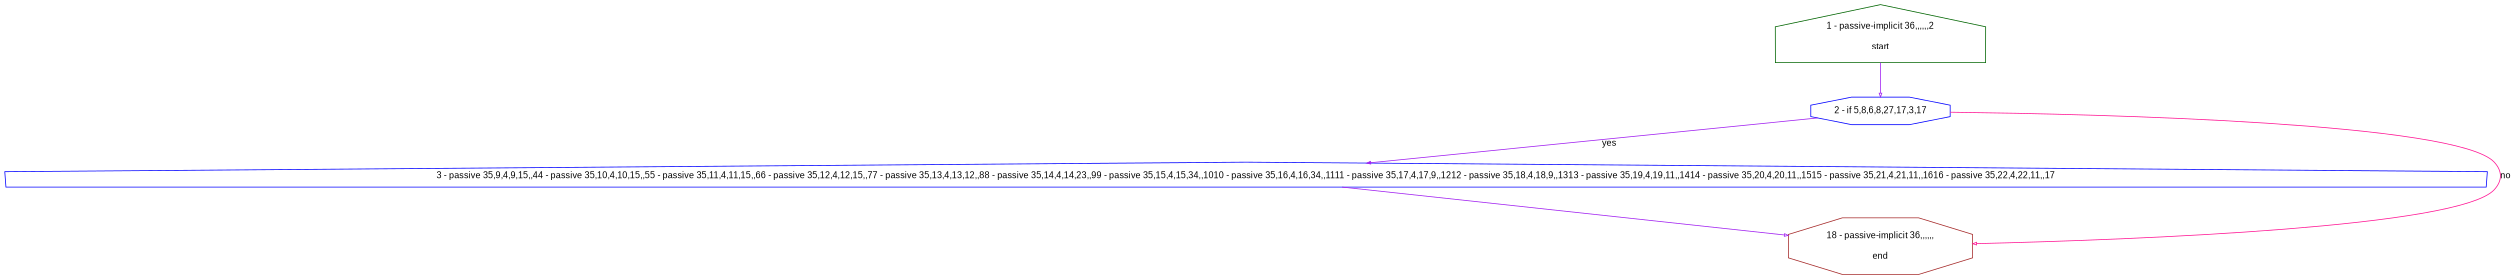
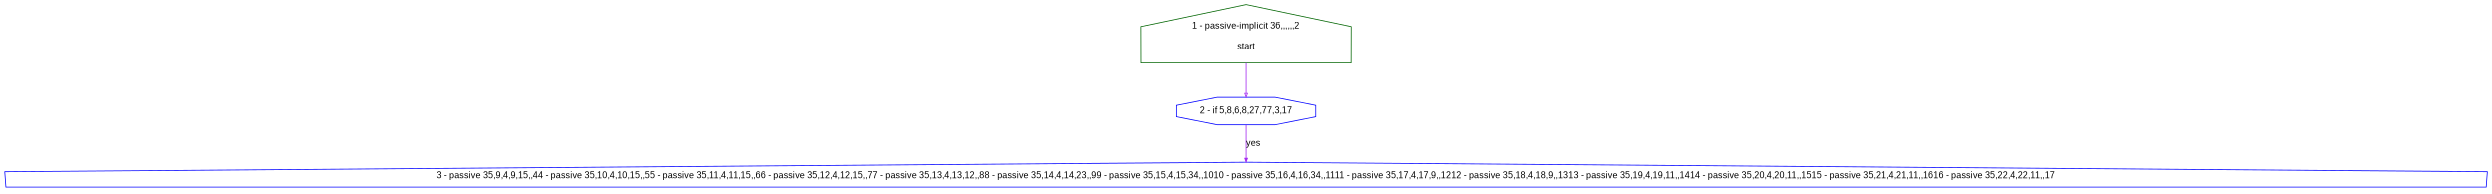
(1881, 111) -> (1246, 111)
(1881, 246) -> none
